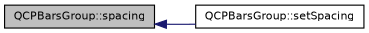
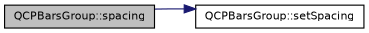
(181, 24) -> (170, 9)
